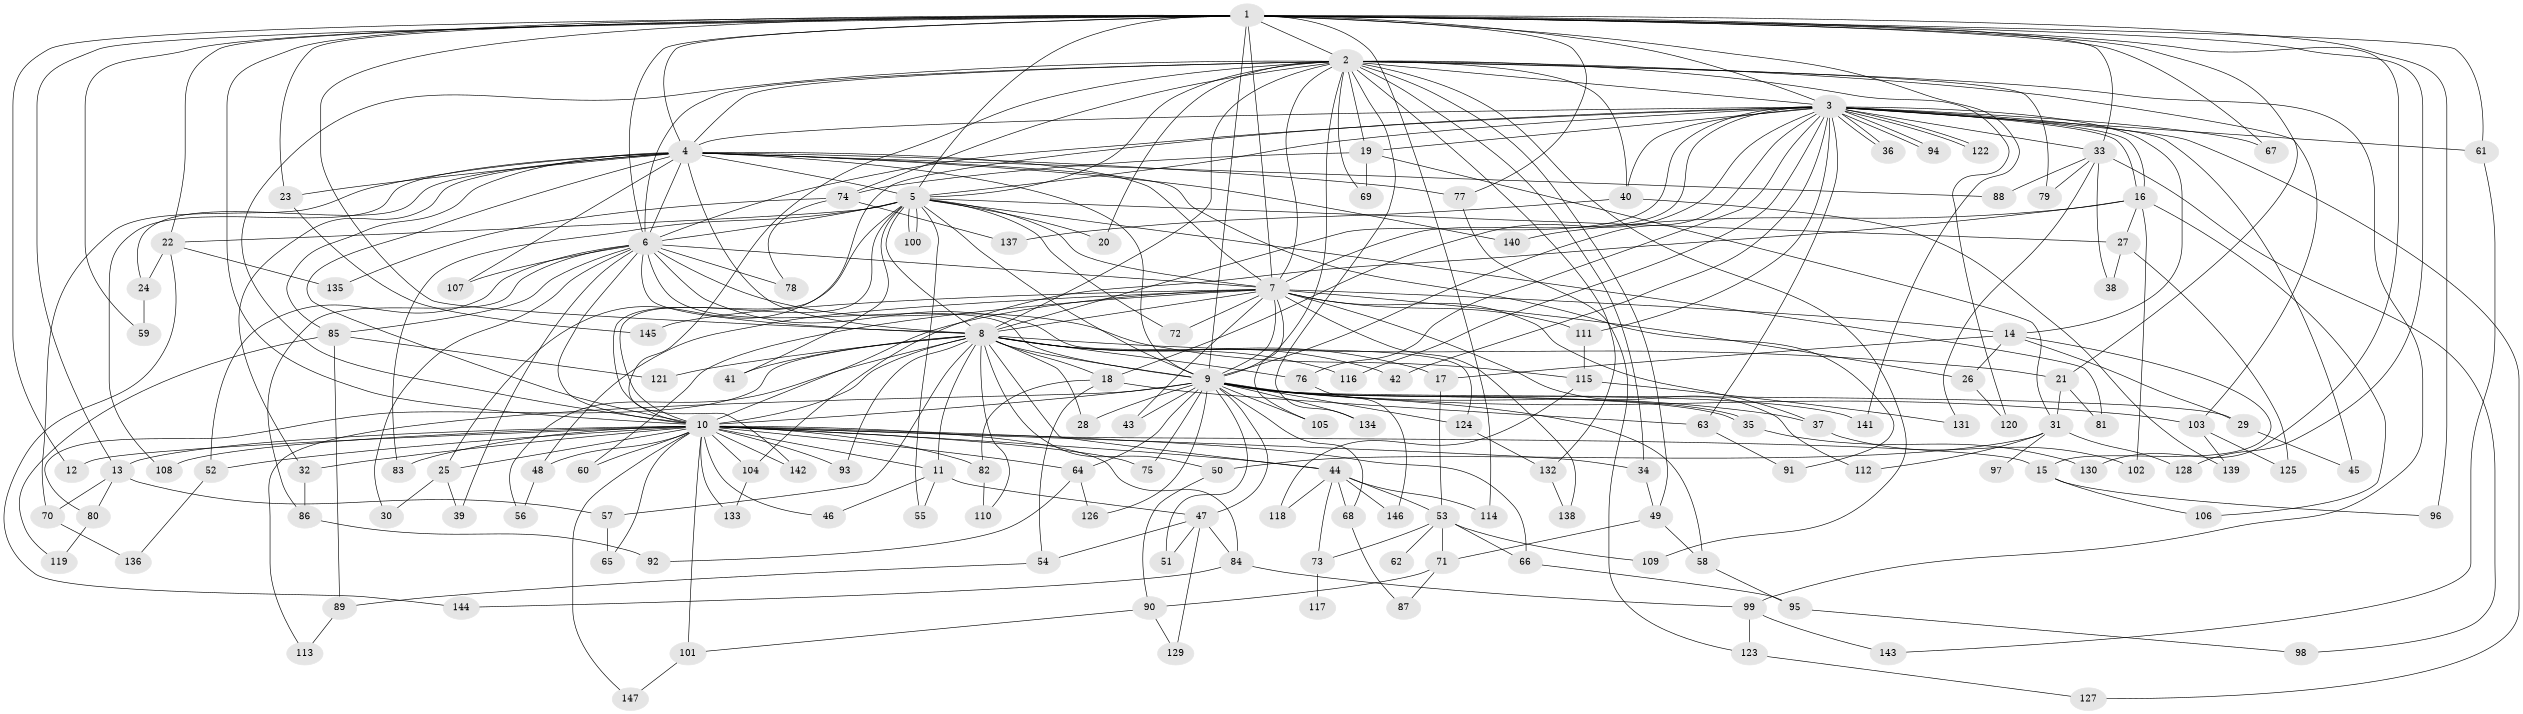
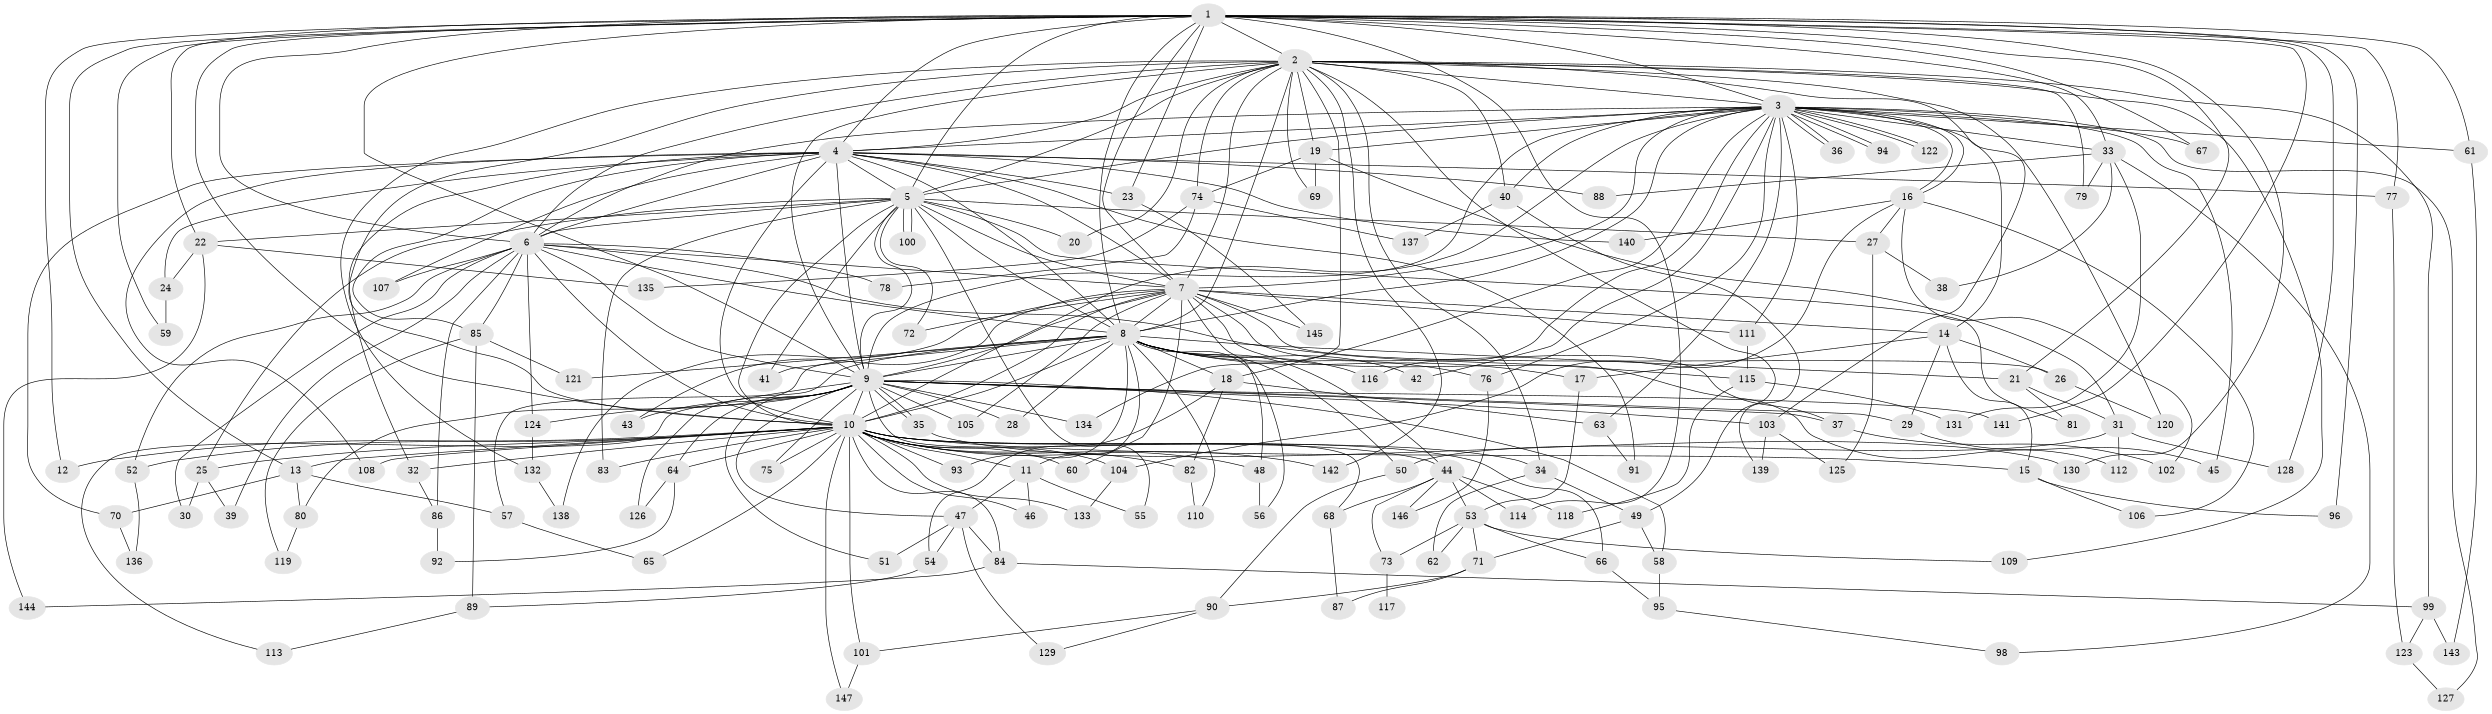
(1997, 471) -> none
none -> (1466, 495)
